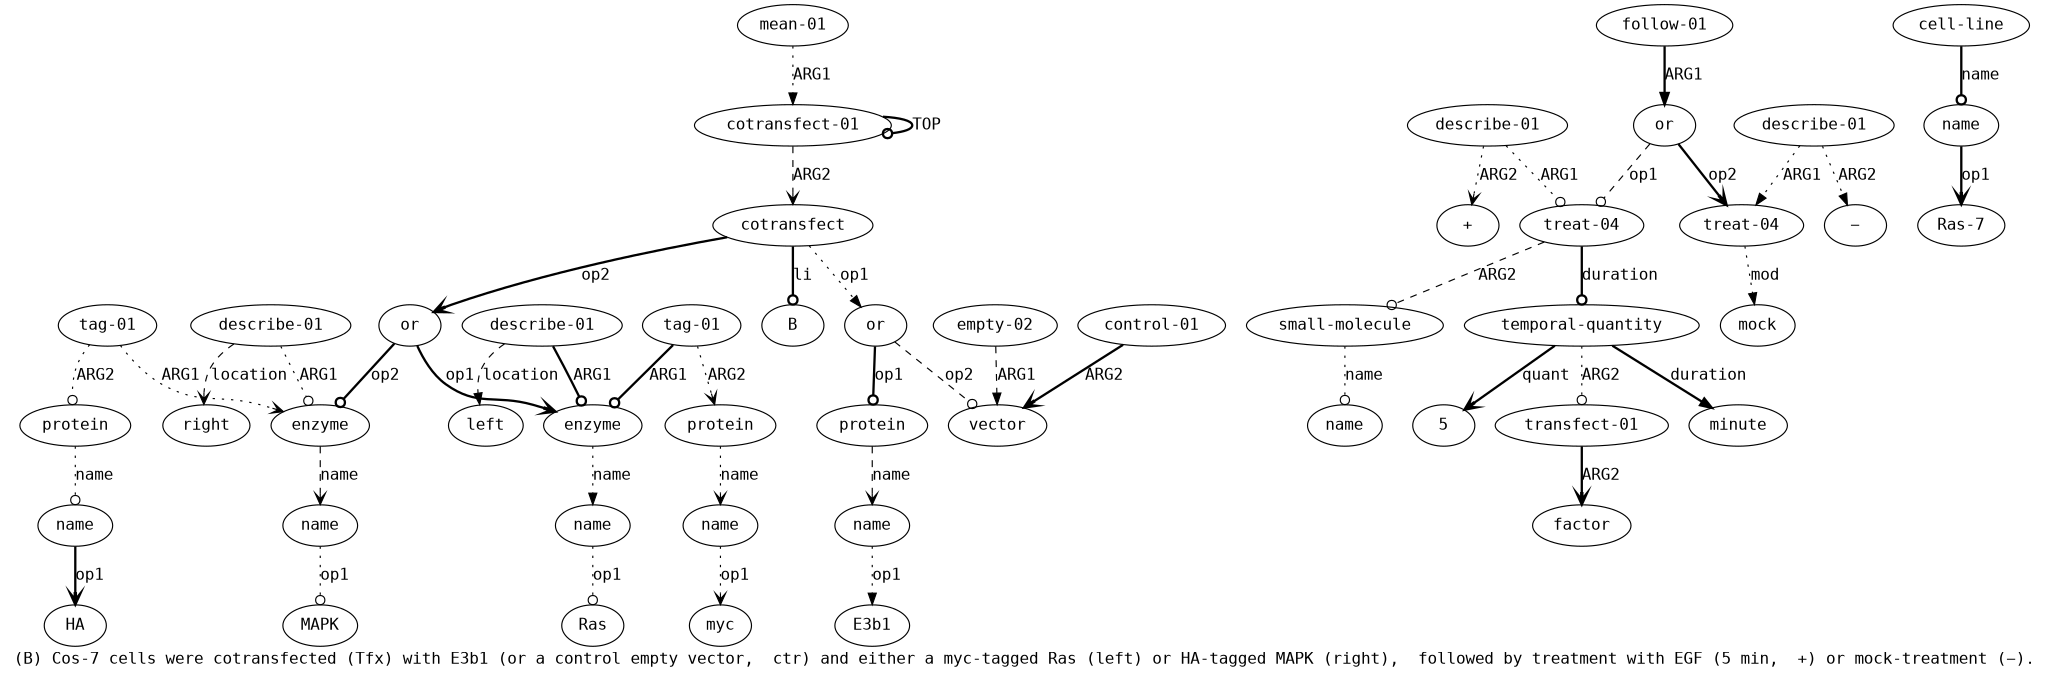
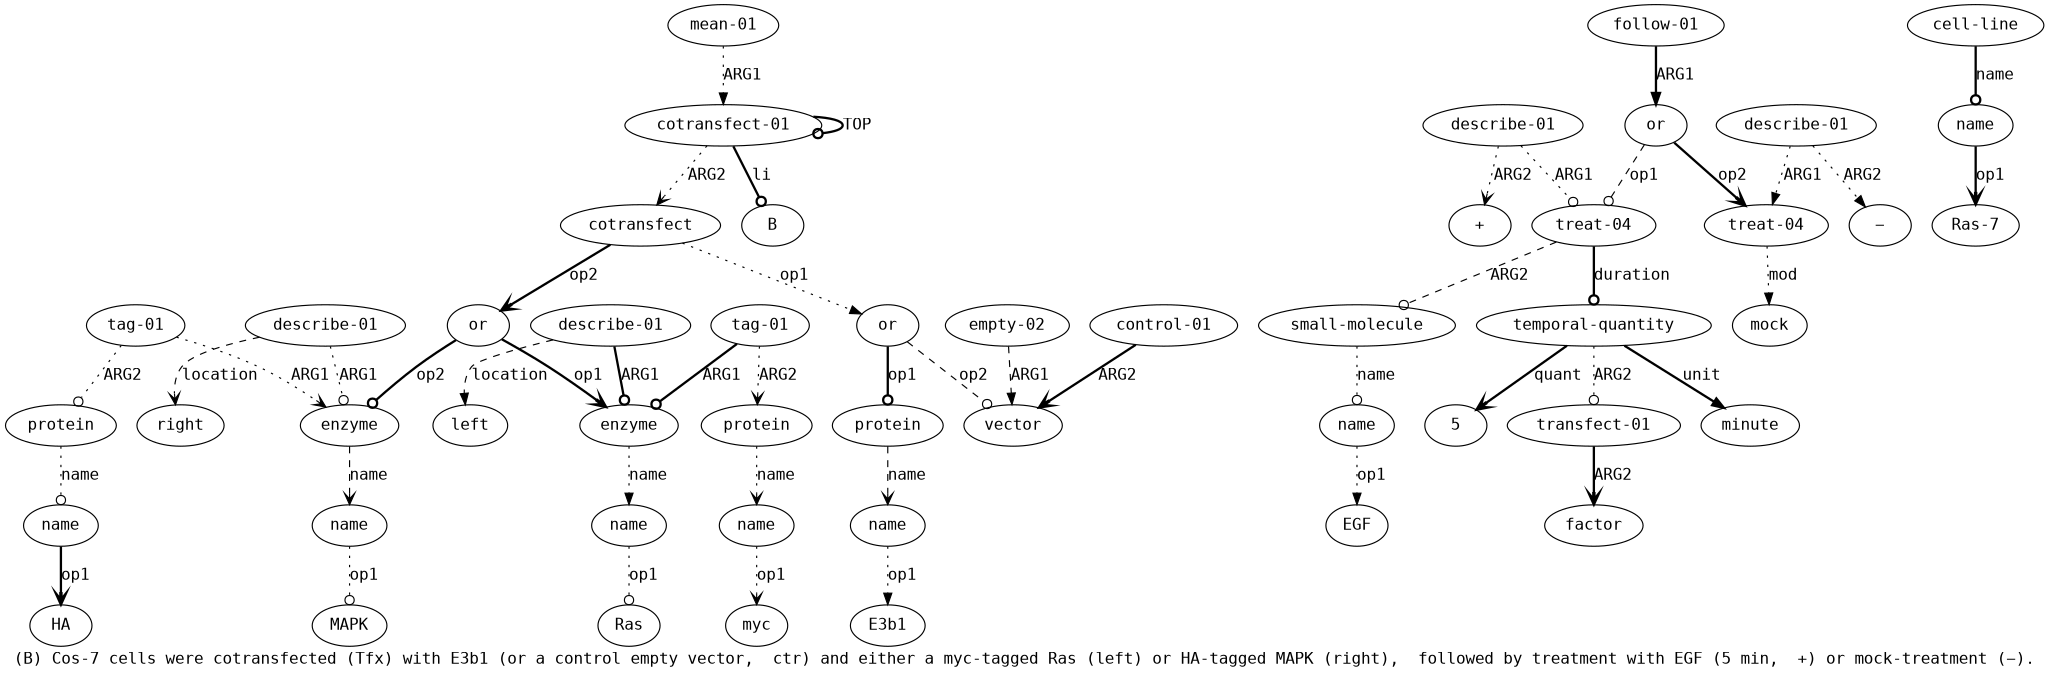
(793, 170) -> (686, 171)
(793, 271) -> (746, 172)
(1709, 375) -> (1702, 375)
none -> (1357, 526)
